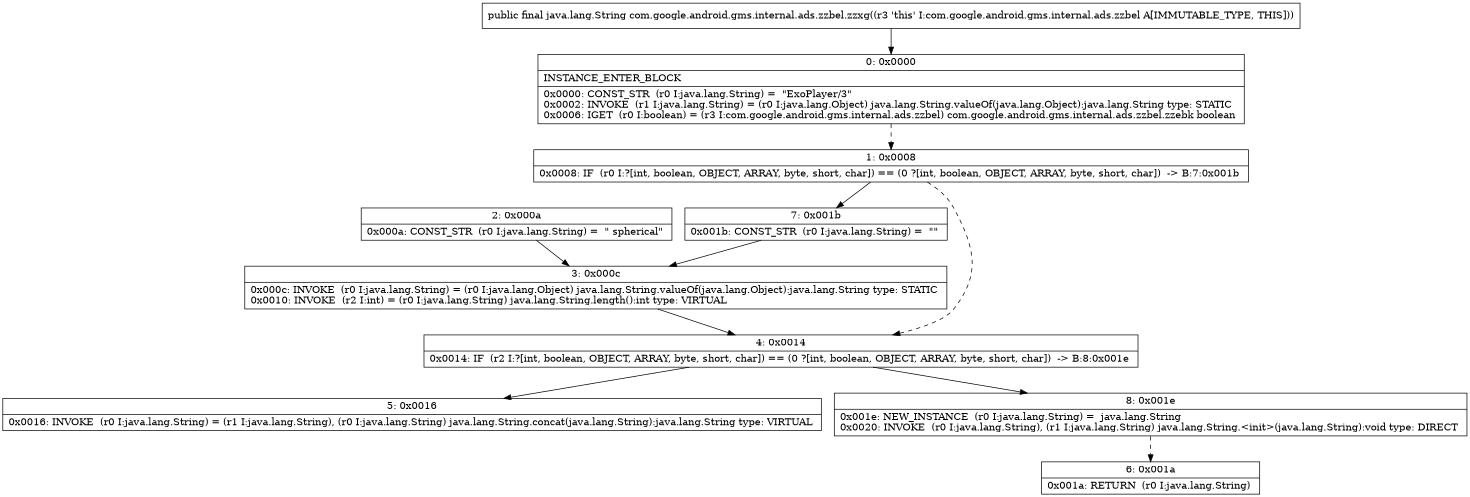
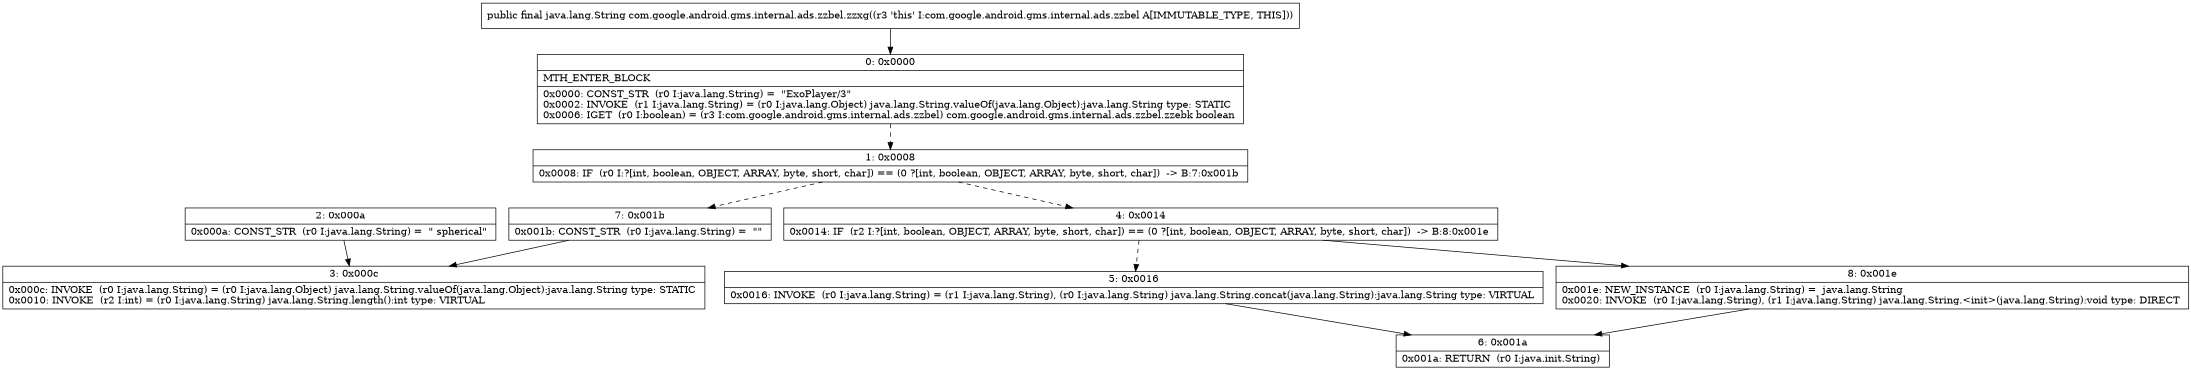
(612, 78) -> (597, 78)
(856, 193) -> (769, 194)
none -> (1315, 319)
(693, 321) -> none
(600, 382) -> (1138, 252)
(1151, 445) -> (1675, 321)
(1151, 486) -> (1503, 359)
